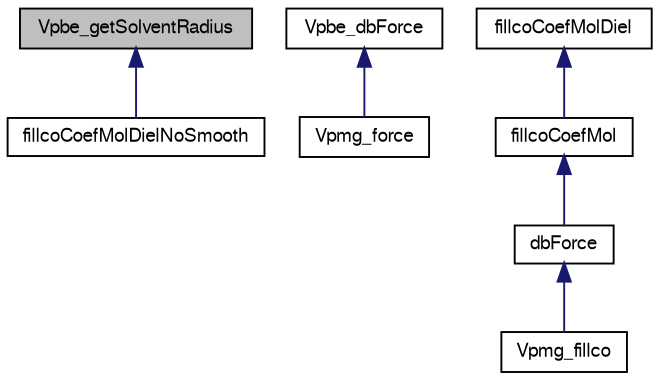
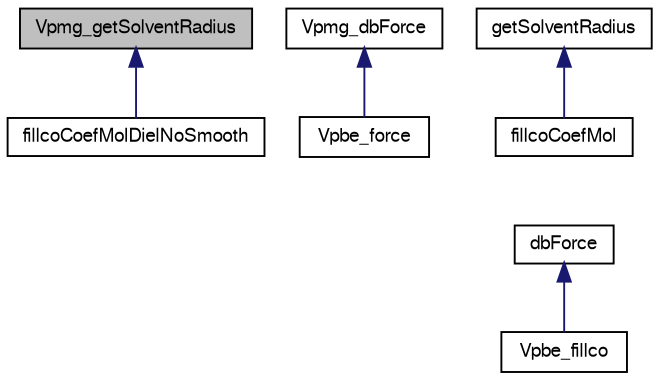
(136, 29) -> (136, 29)
(364, 29) -> (364, 29)
(564, 29) -> (564, 29)
(364, 137) -> (364, 137)
(564, 200) -> none
(564, 352) -> (564, 352)
